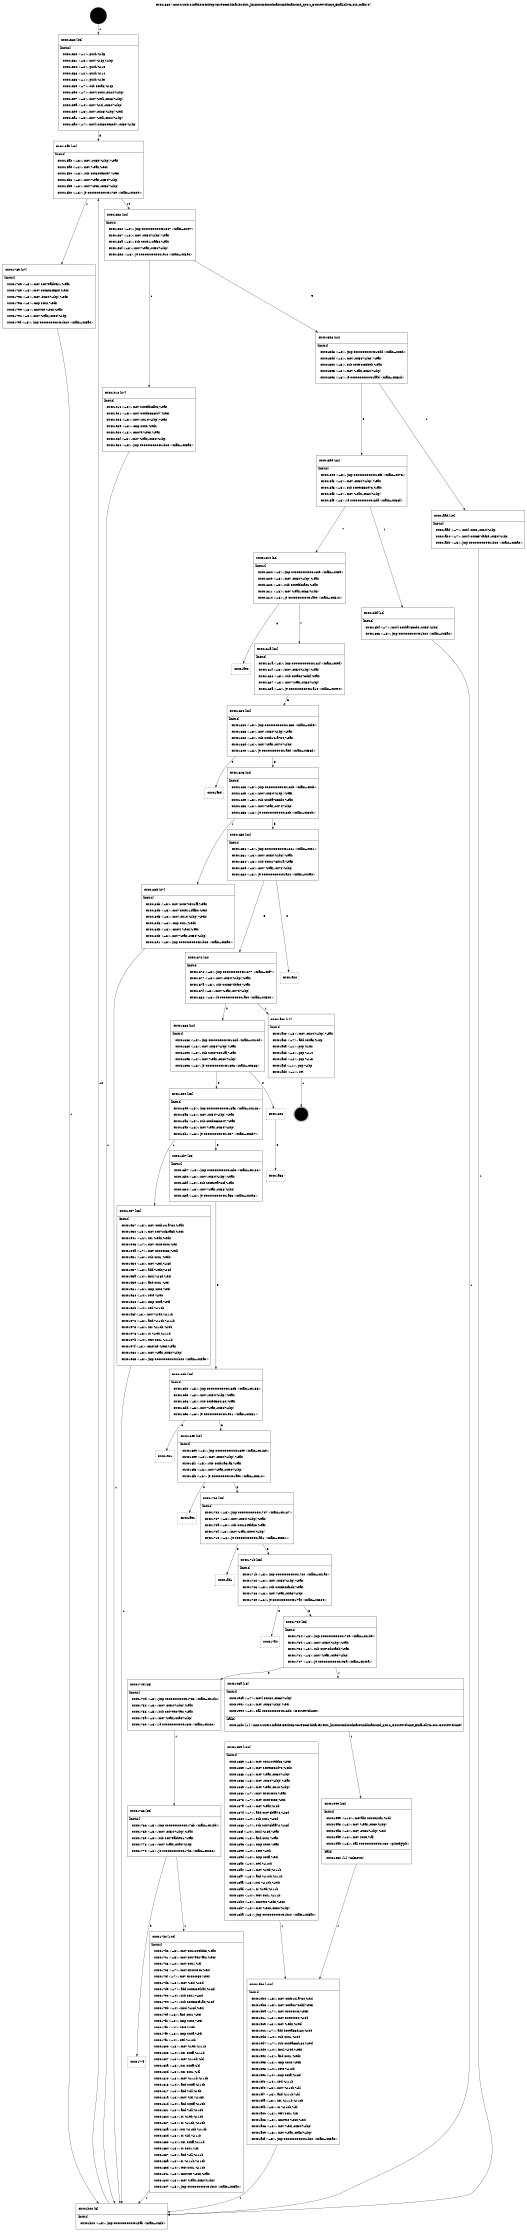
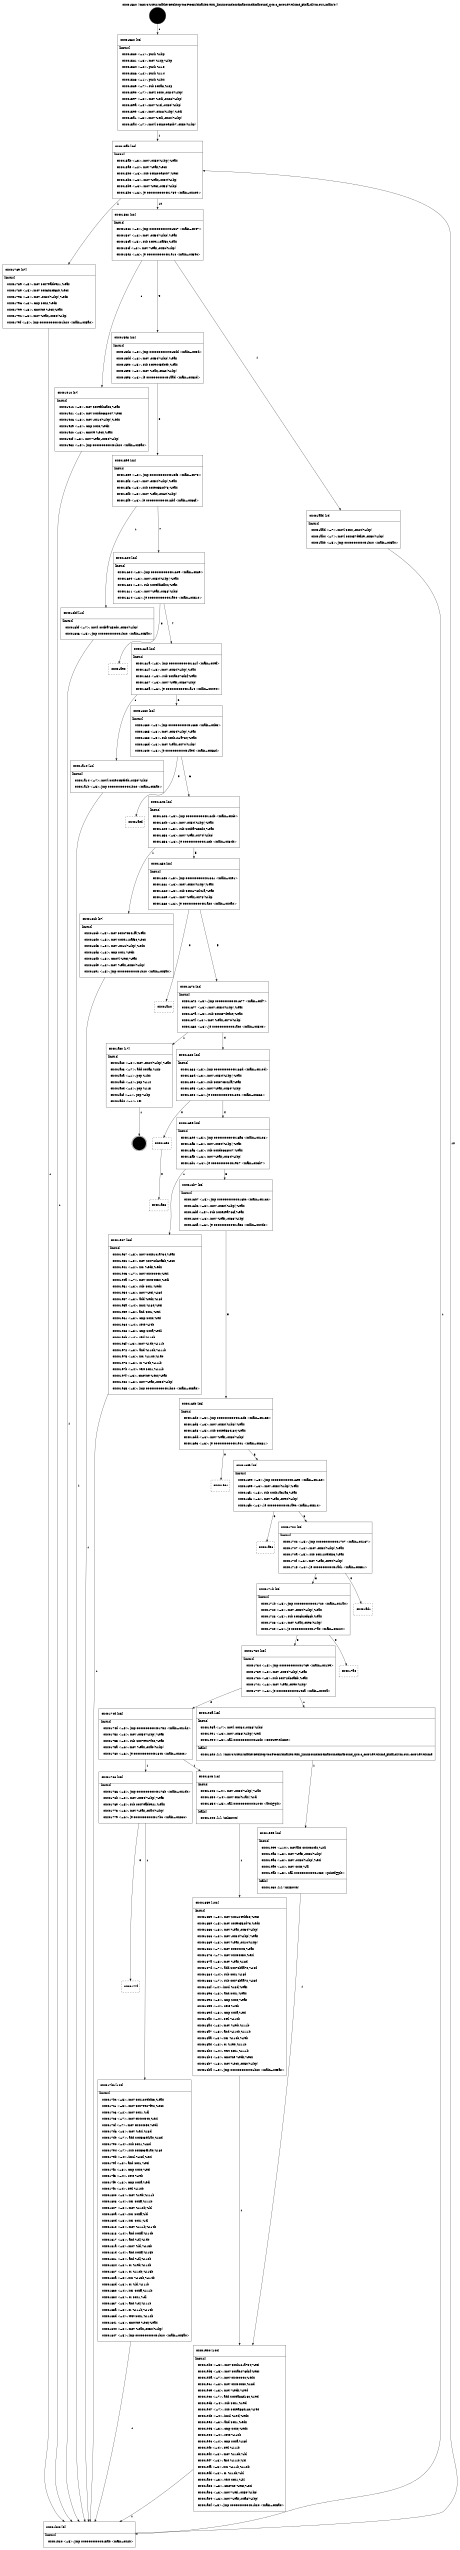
(100, 136) -> (159, 136)
(421, 446) -> (257, 385)
none -> (117, 777)
none -> (240, 1798)
